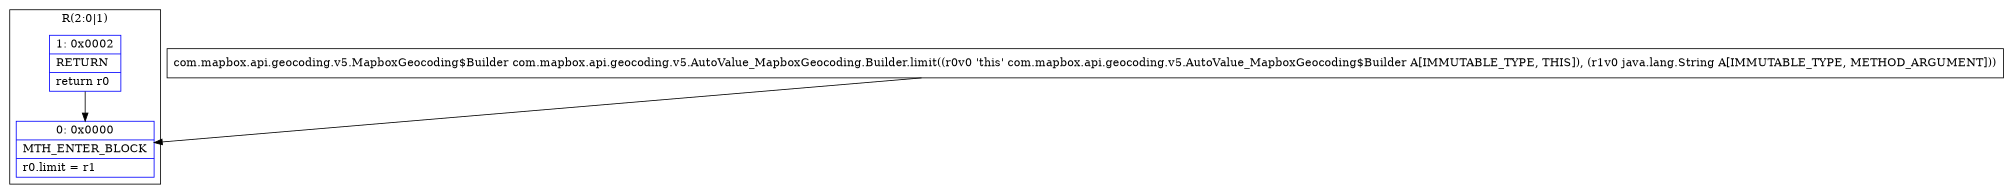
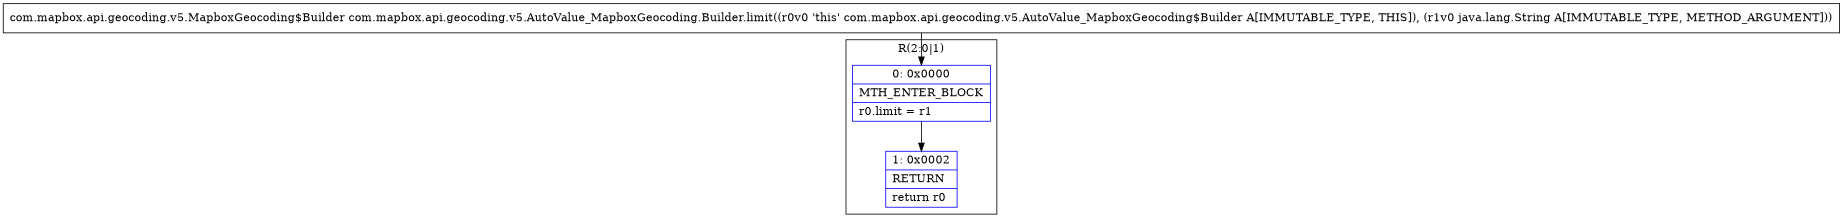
(85, 102) -> (921, 132)
